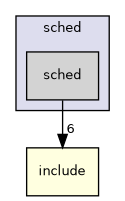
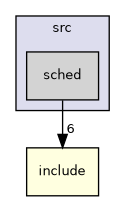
(63, 29) -> (63, 29)
